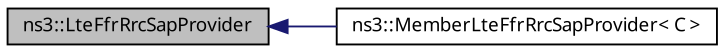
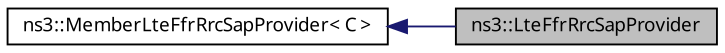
(312, 26) -> (431, 26)
